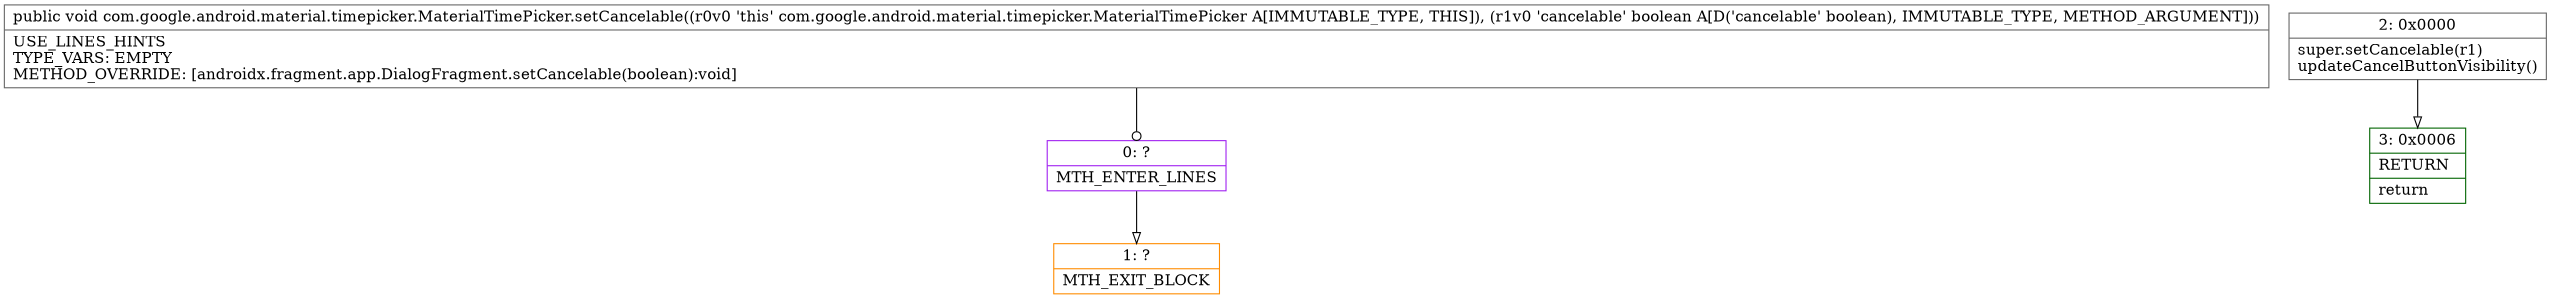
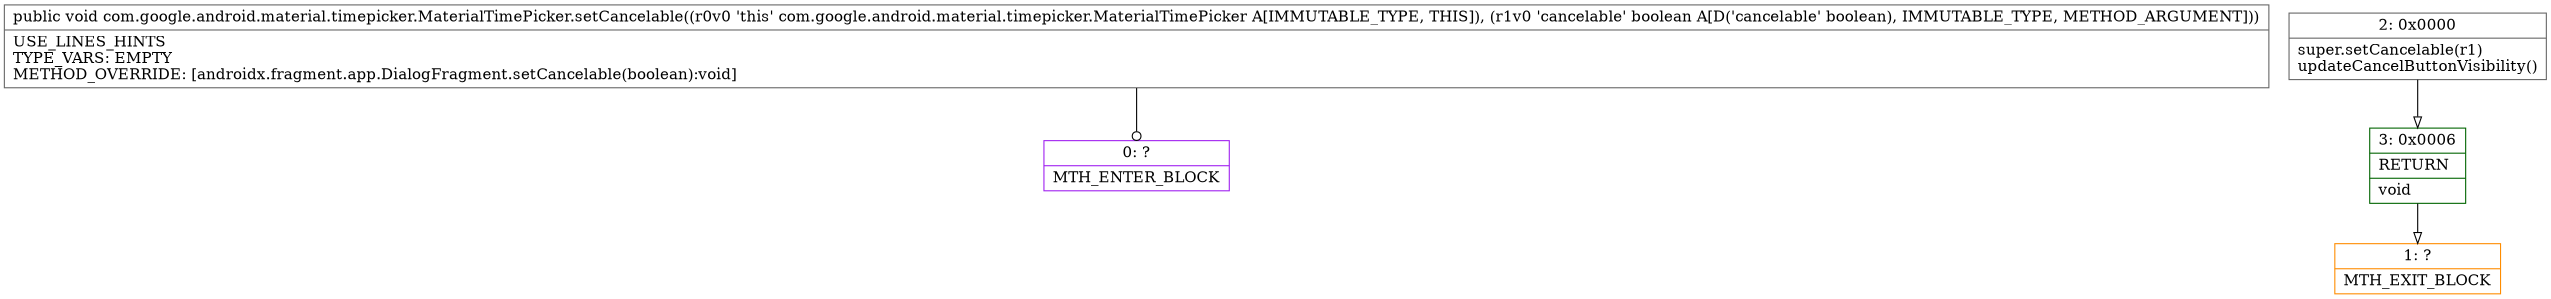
(1137, 178) -> (1137, 178)
(2404, 190) -> (2395, 190)
(1137, 212) -> (2418, 218)
